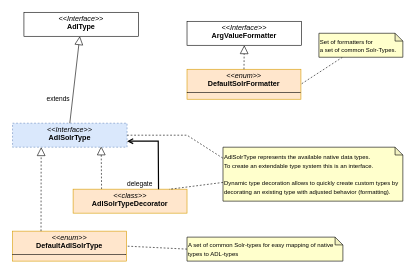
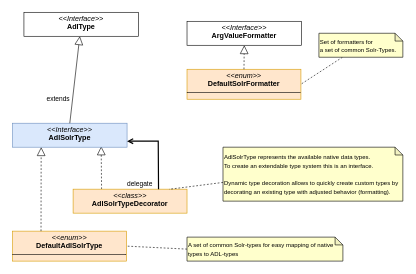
(70, 135) -> (70, 135)
(178, 135) -> none
